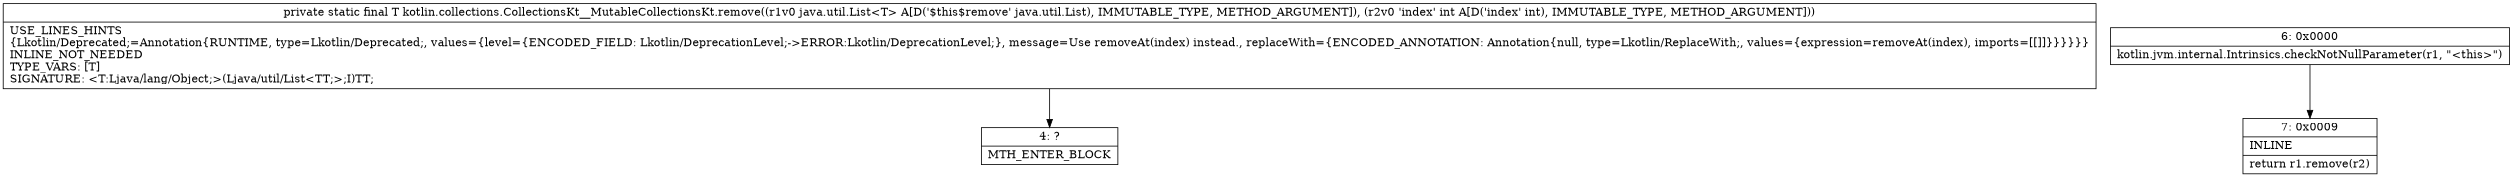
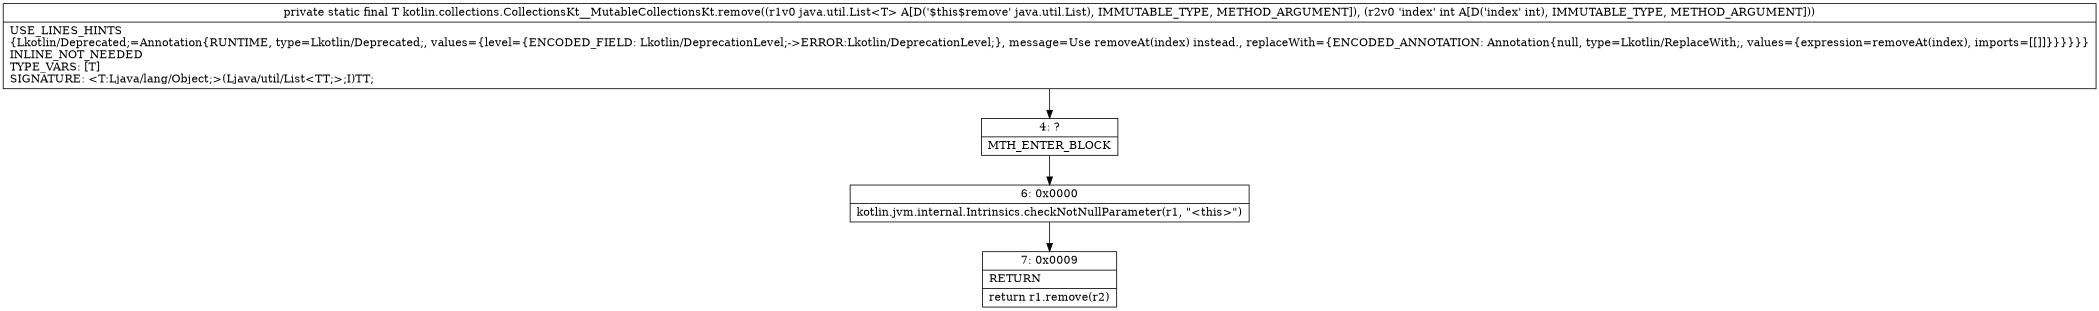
(2271, 146) -> (1015, 279)
none -> (1050, 166)
